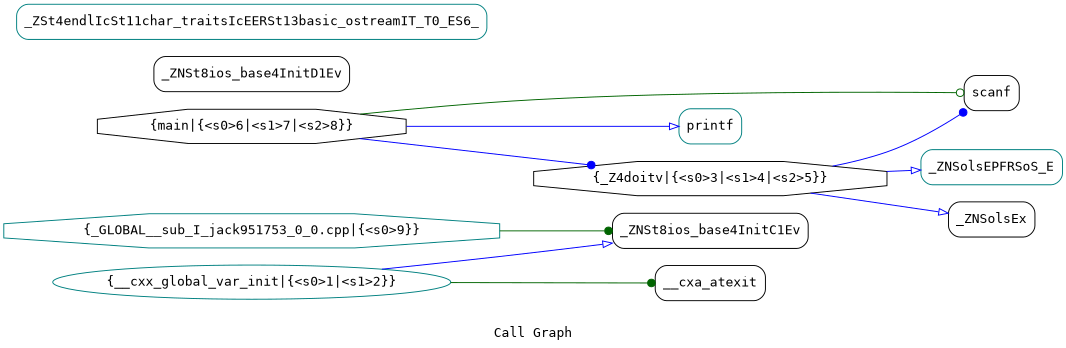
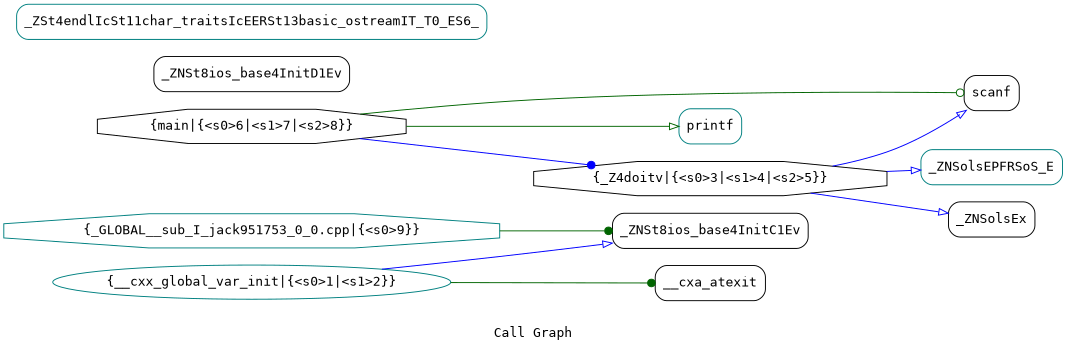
(538, 126) -> (538, 126)
(899, 147) -> (899, 147)
